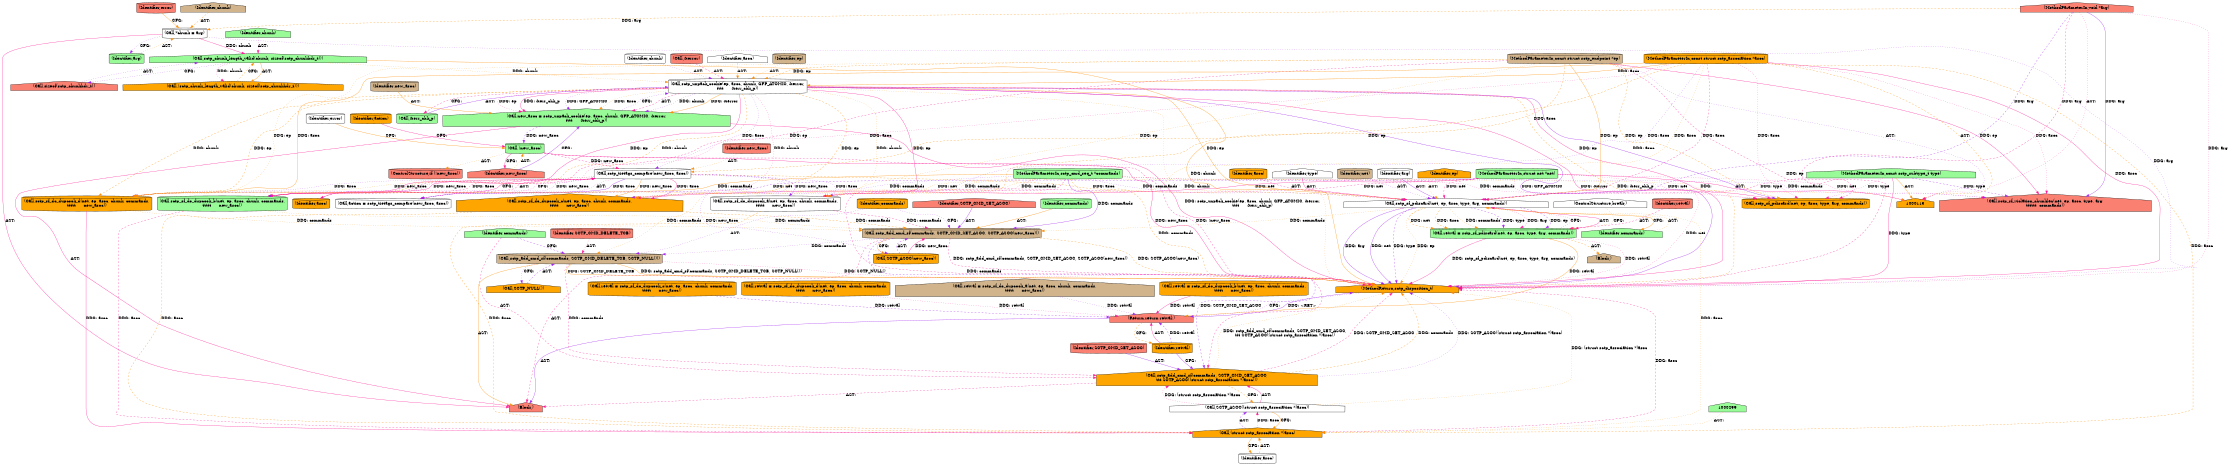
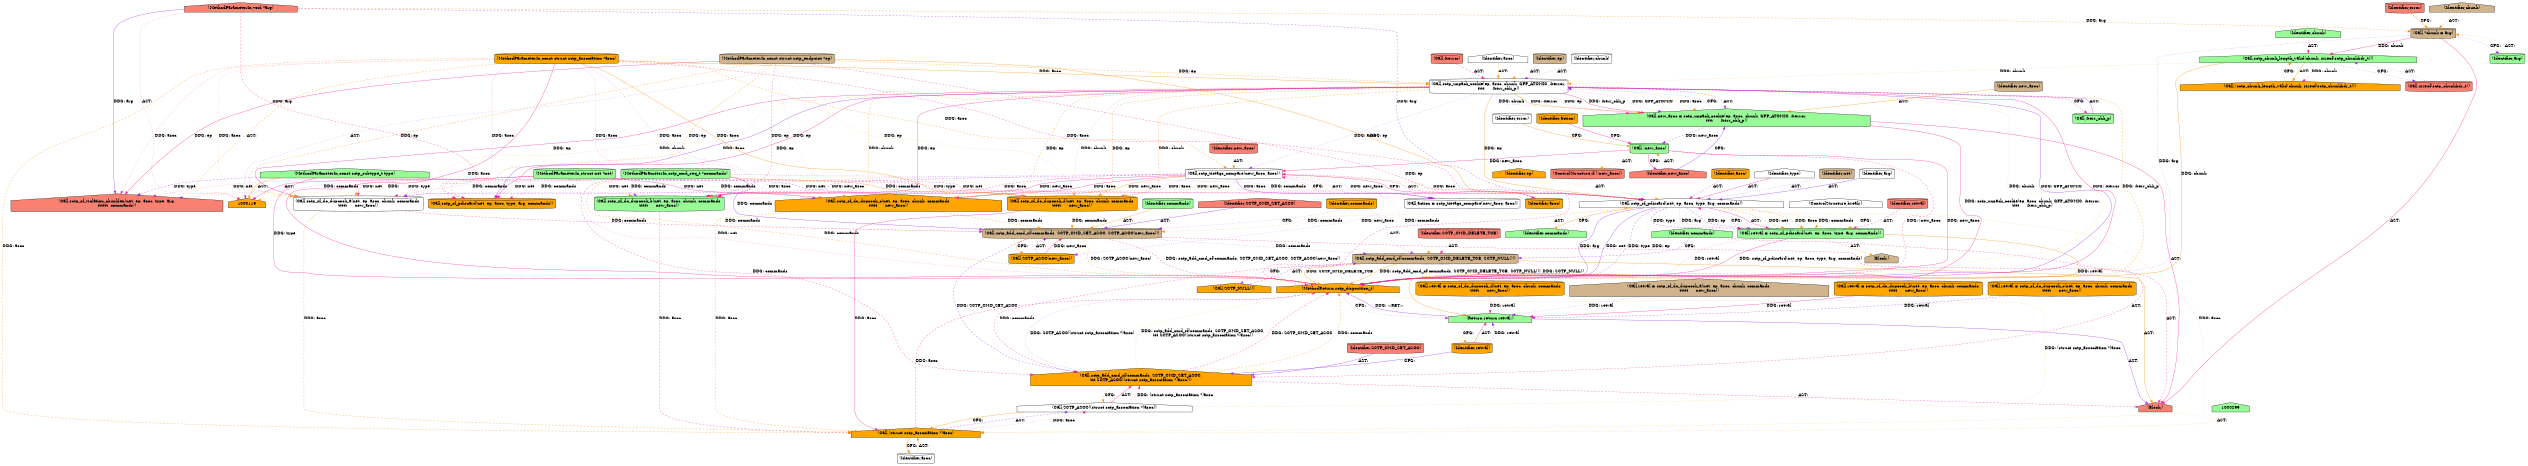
(185, 33) -> (2433, 33)
(64, 86) -> (2439, 86)
(580, 160) -> (1458, 161)
(1993, 279) -> none
(1152, 318) -> (1490, 318)
